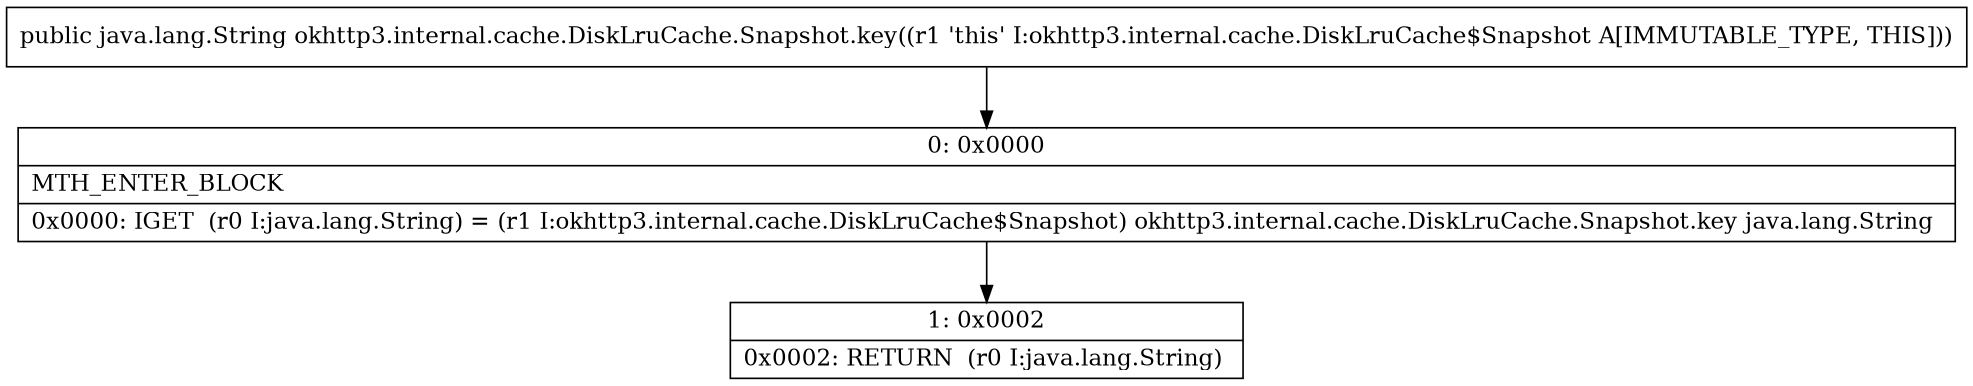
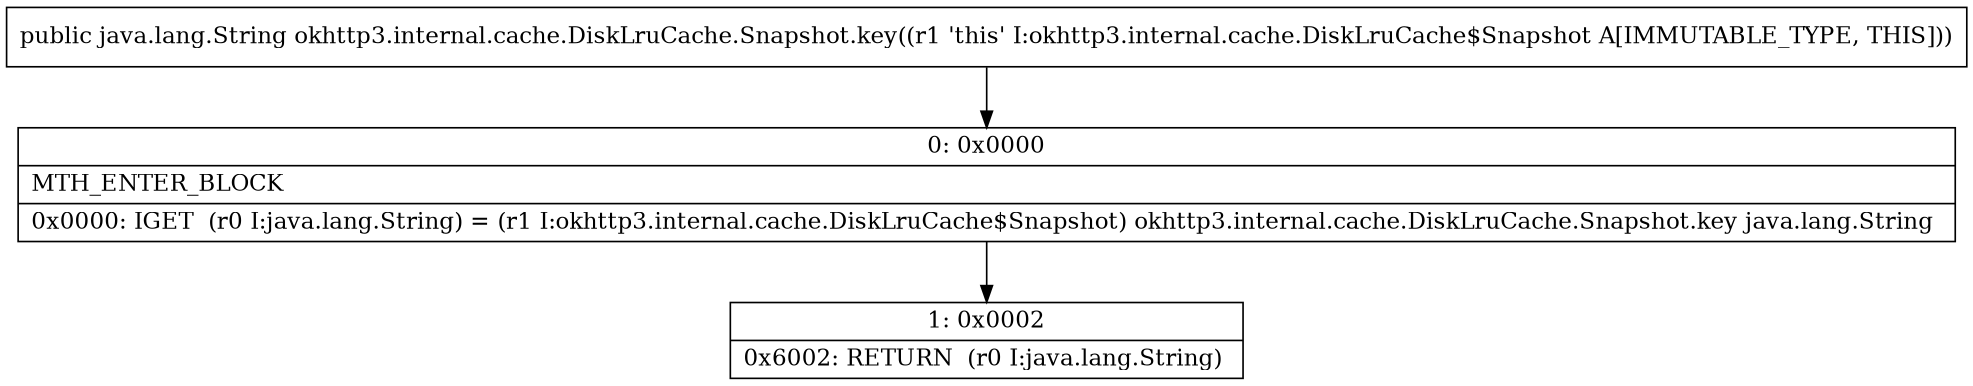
(987, 359) -> (987, 359)
